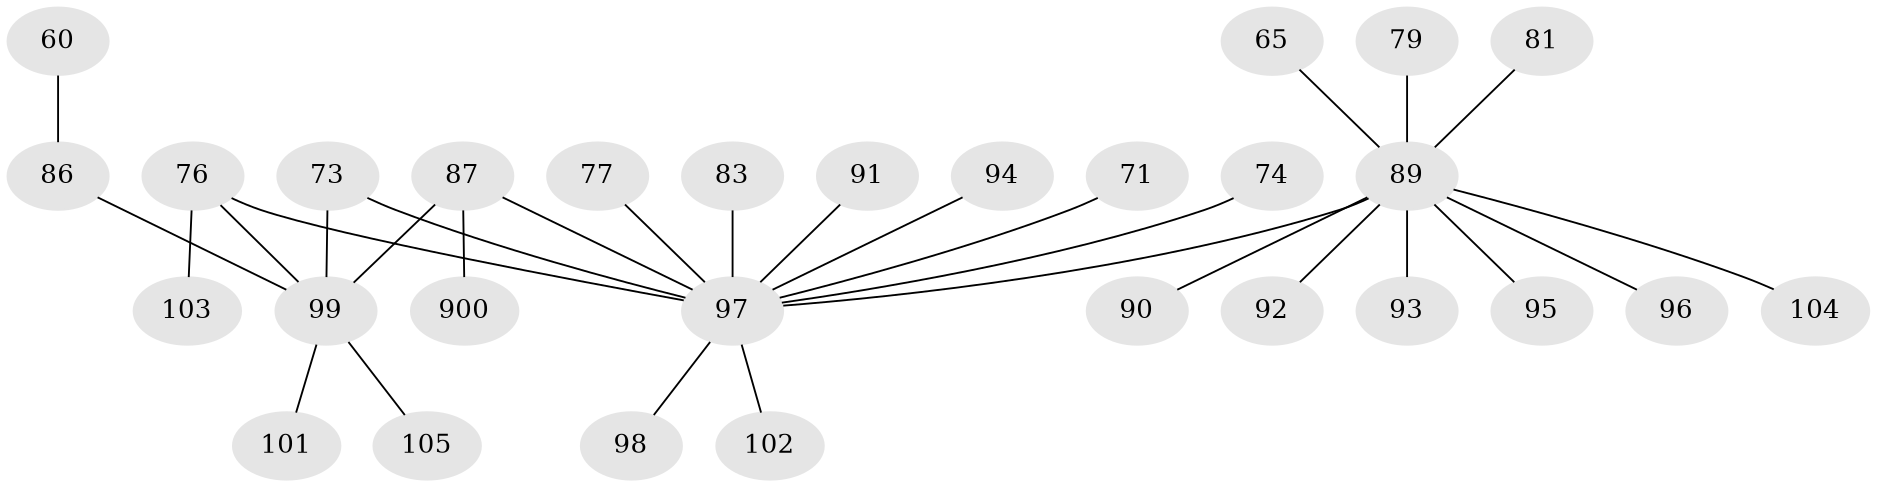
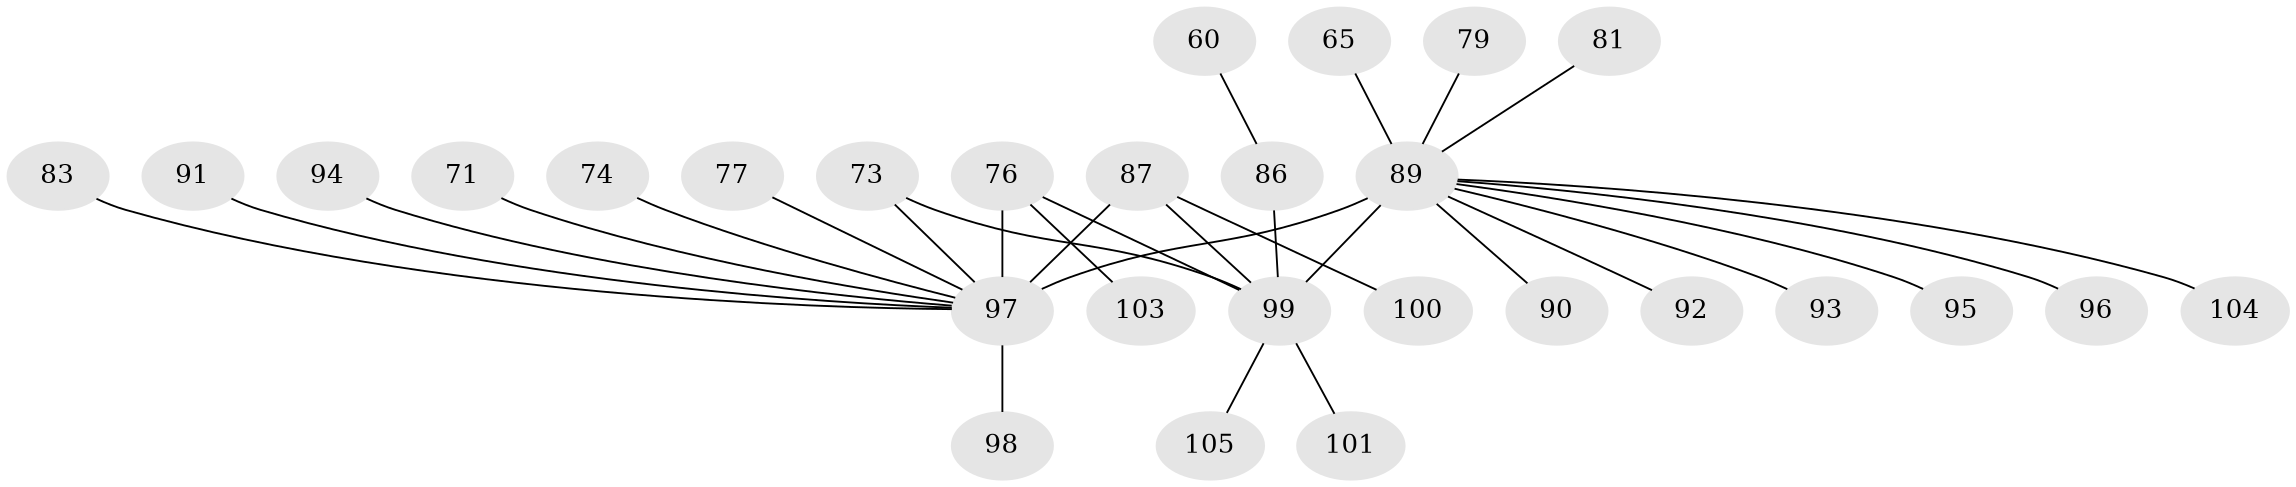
none -> (1343, 244)
(465, 311) -> (1418, 311)
(770, 446) -> none
